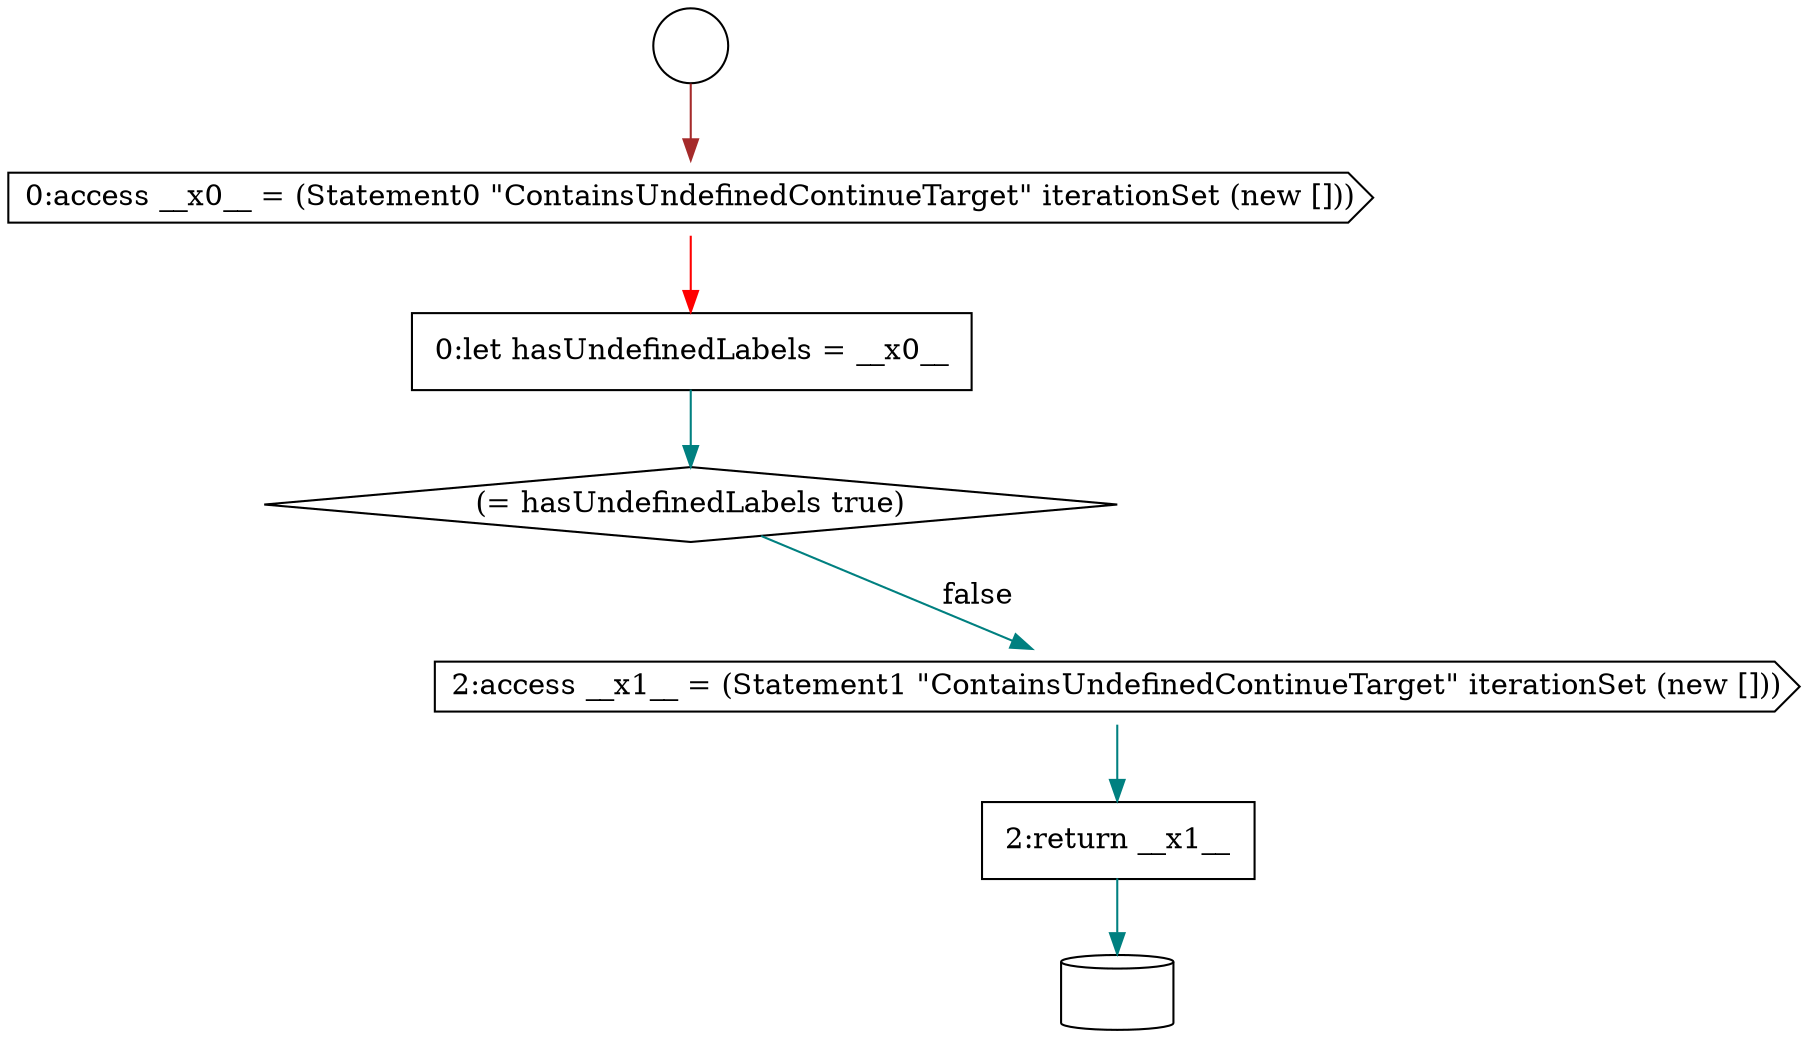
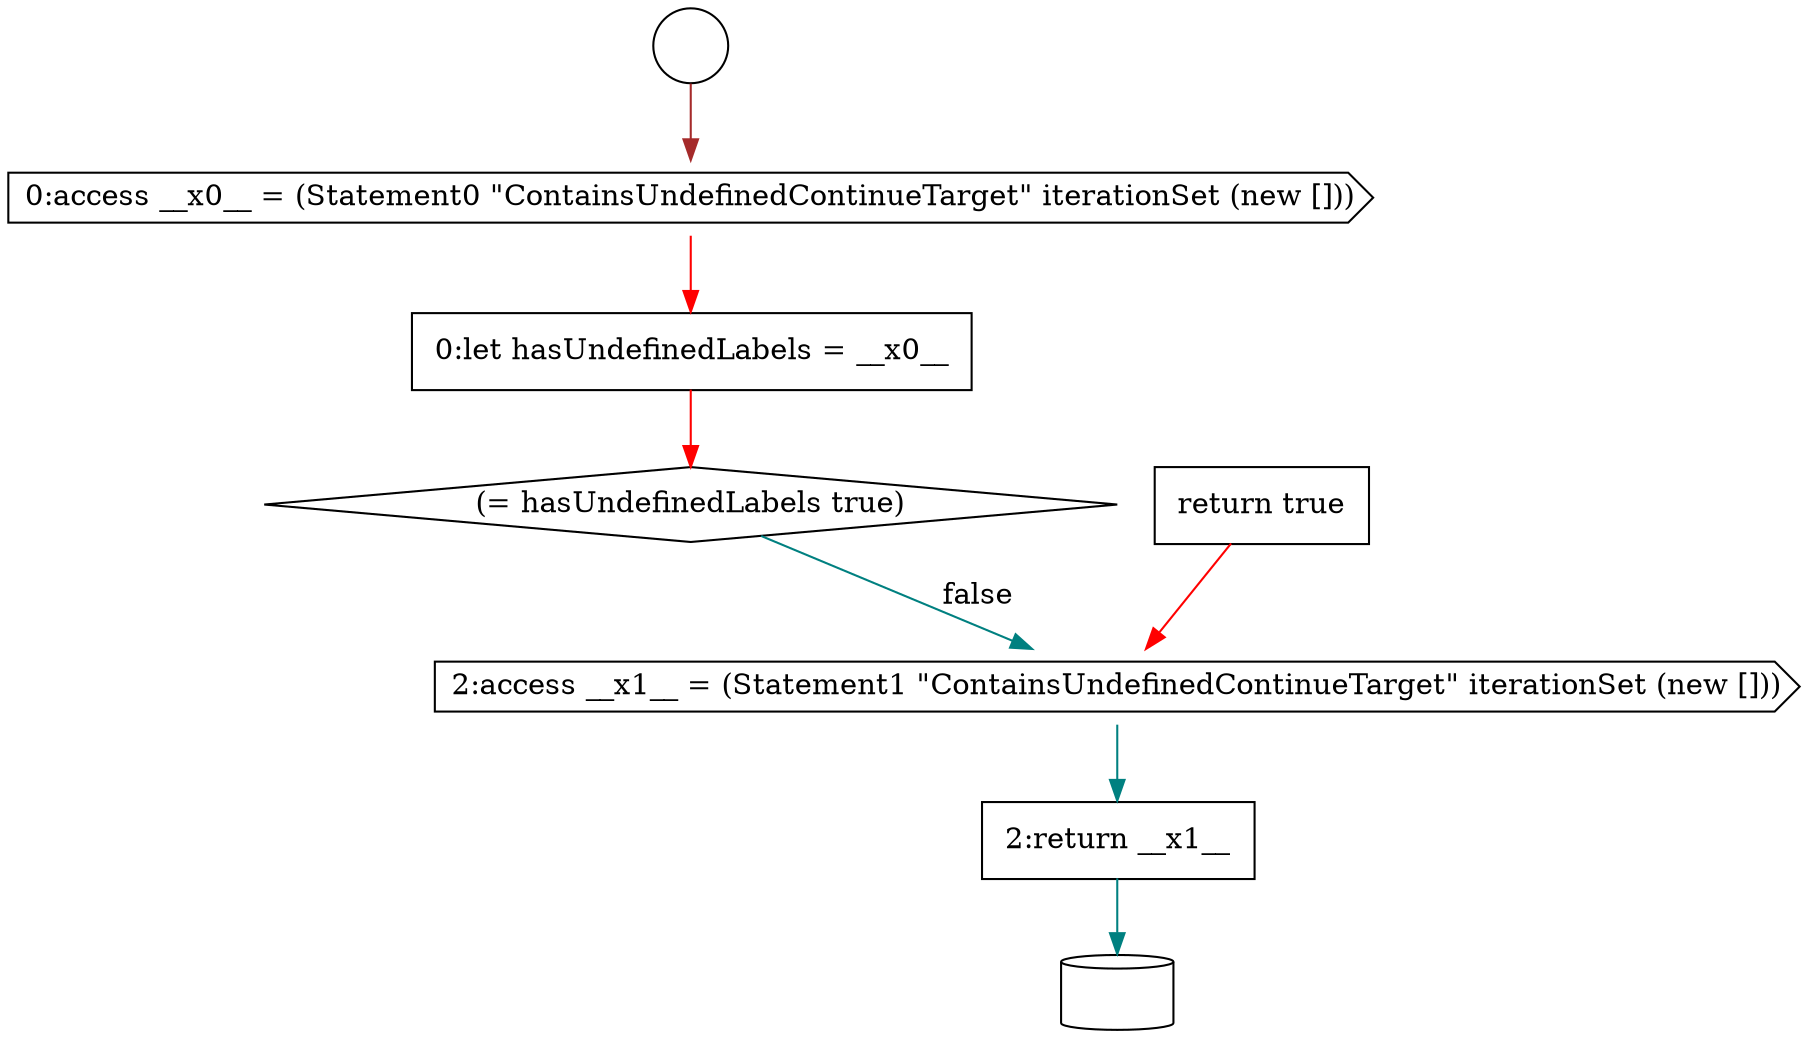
(691, 418) -> (691, 418)
none -> (1261, 505)
